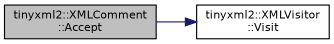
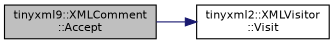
(80, 22) -> (80, 22)
